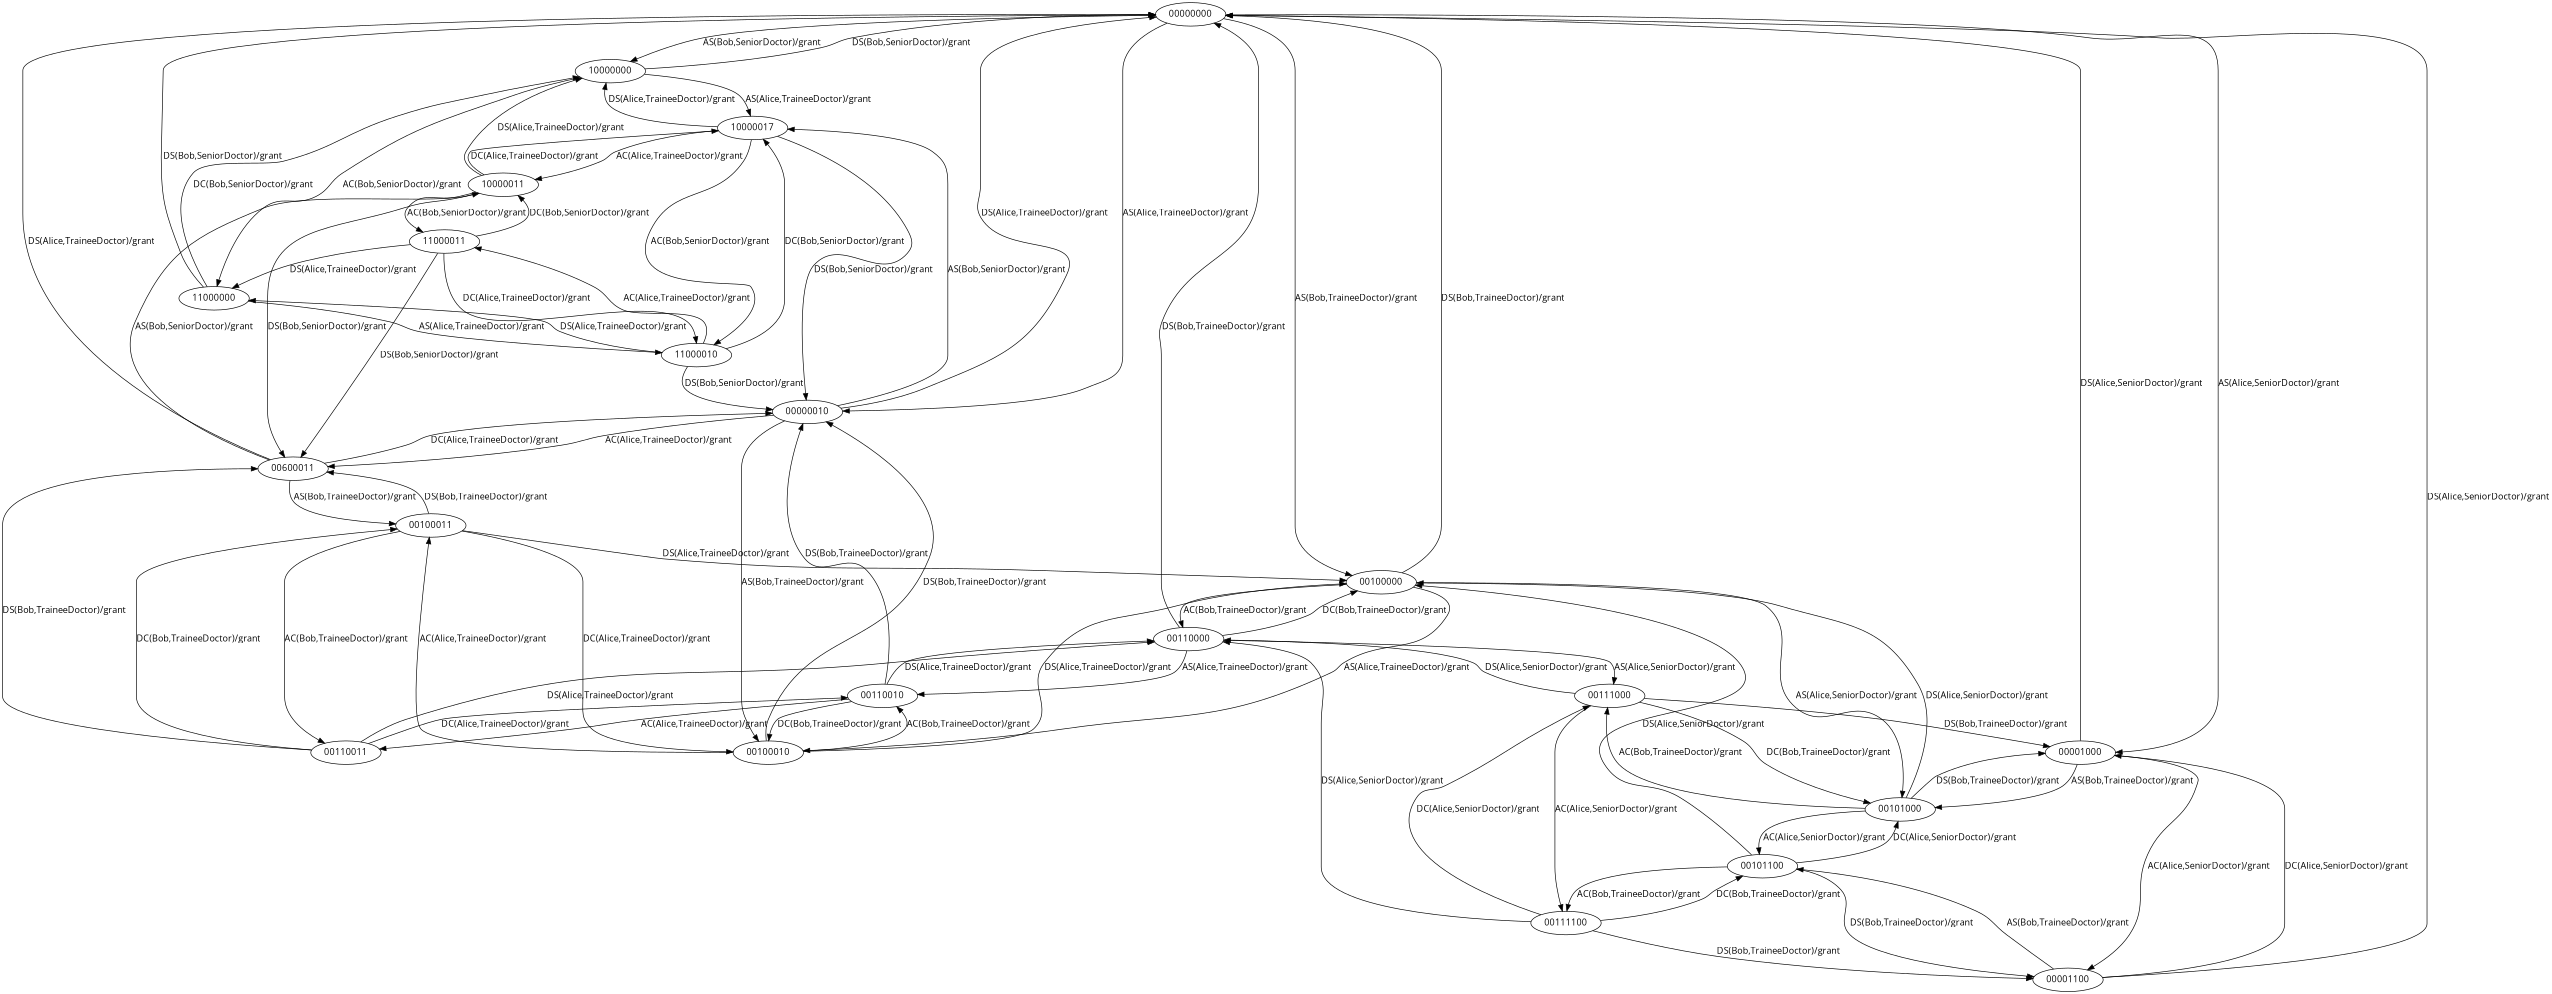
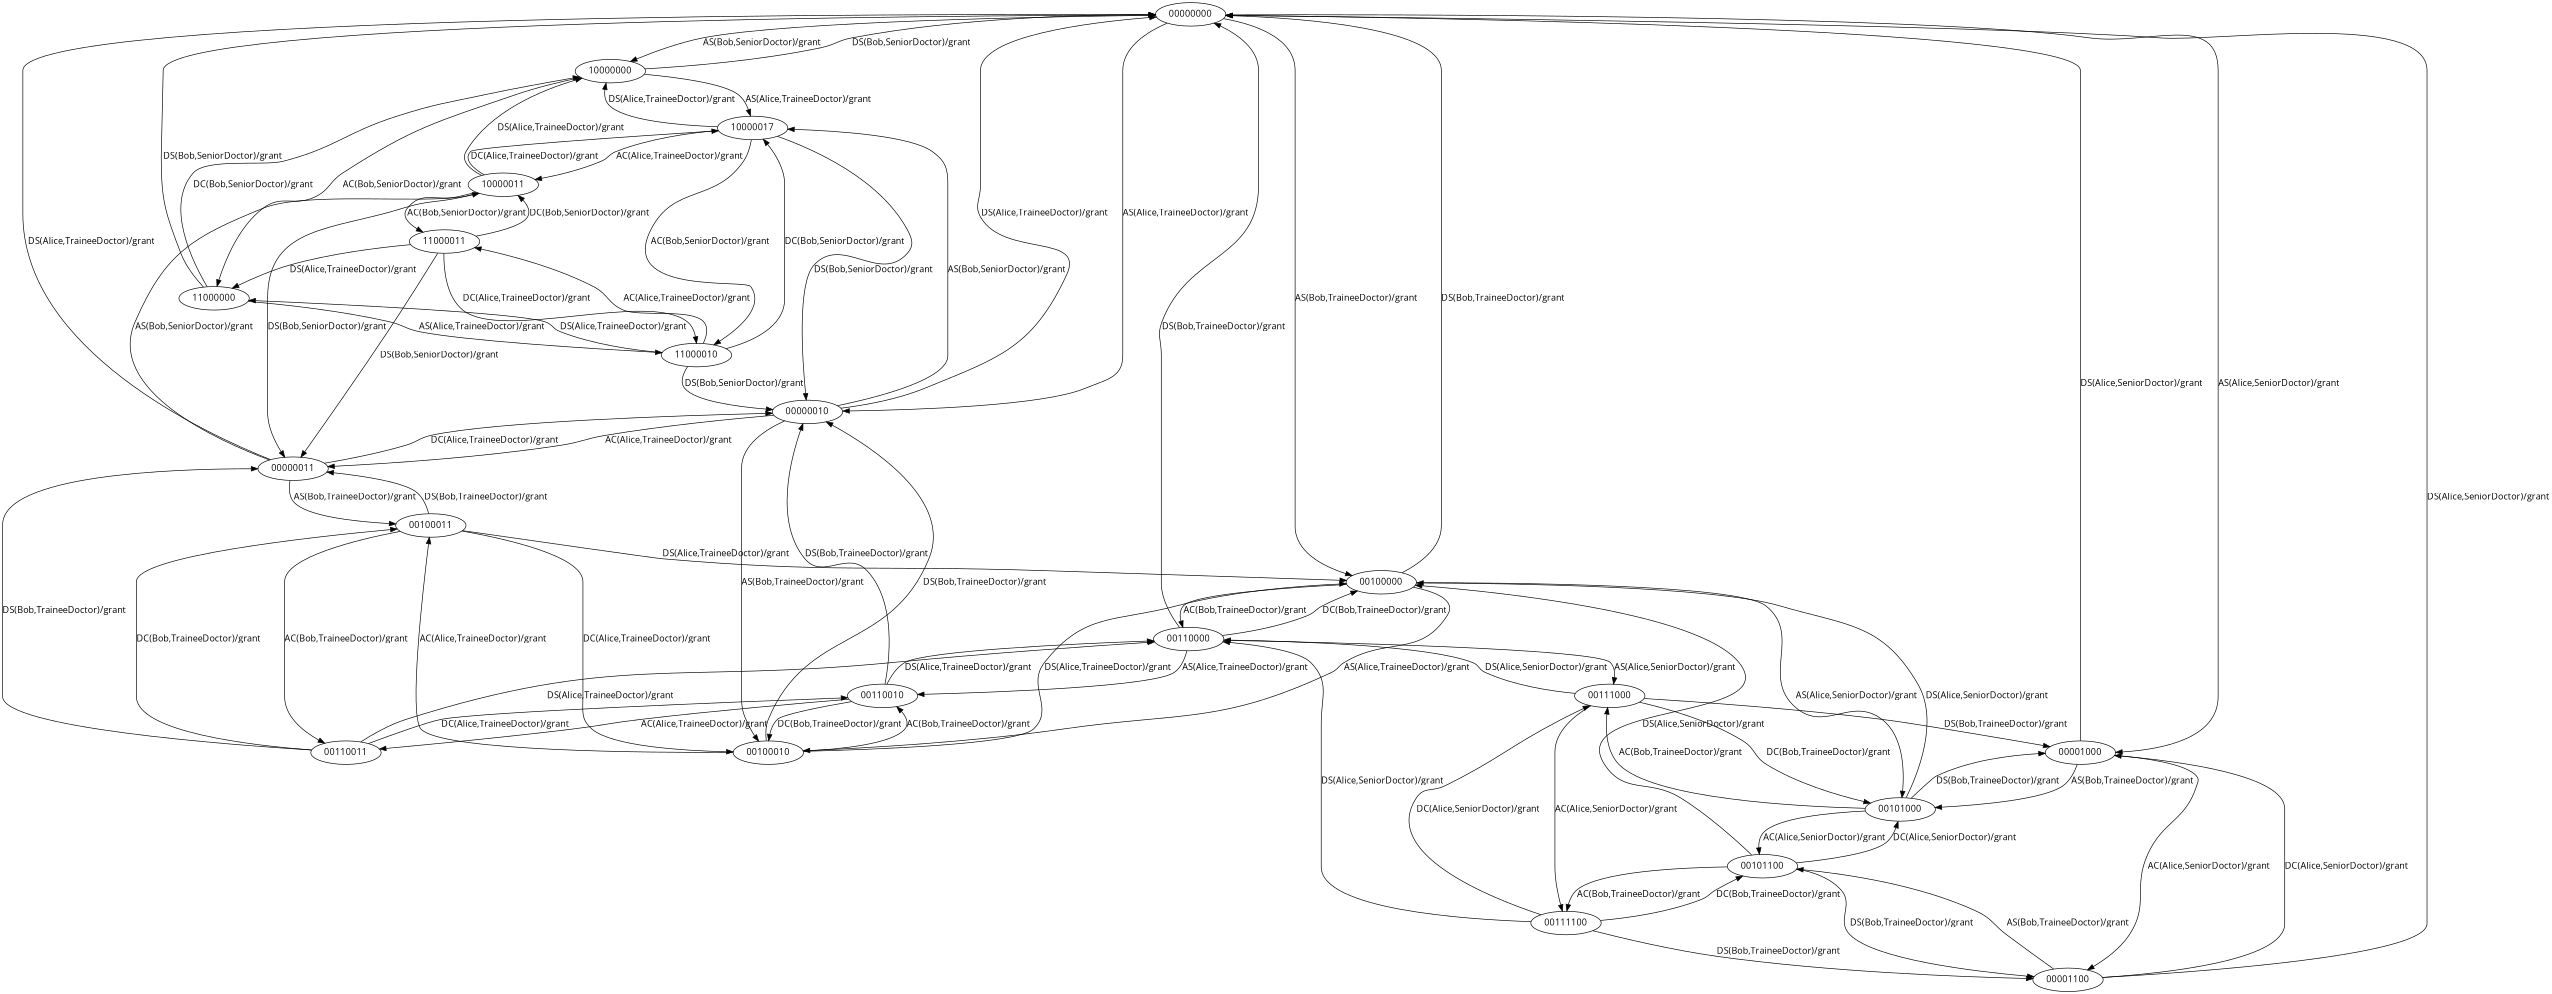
(293, 469) -> (293, 469)
